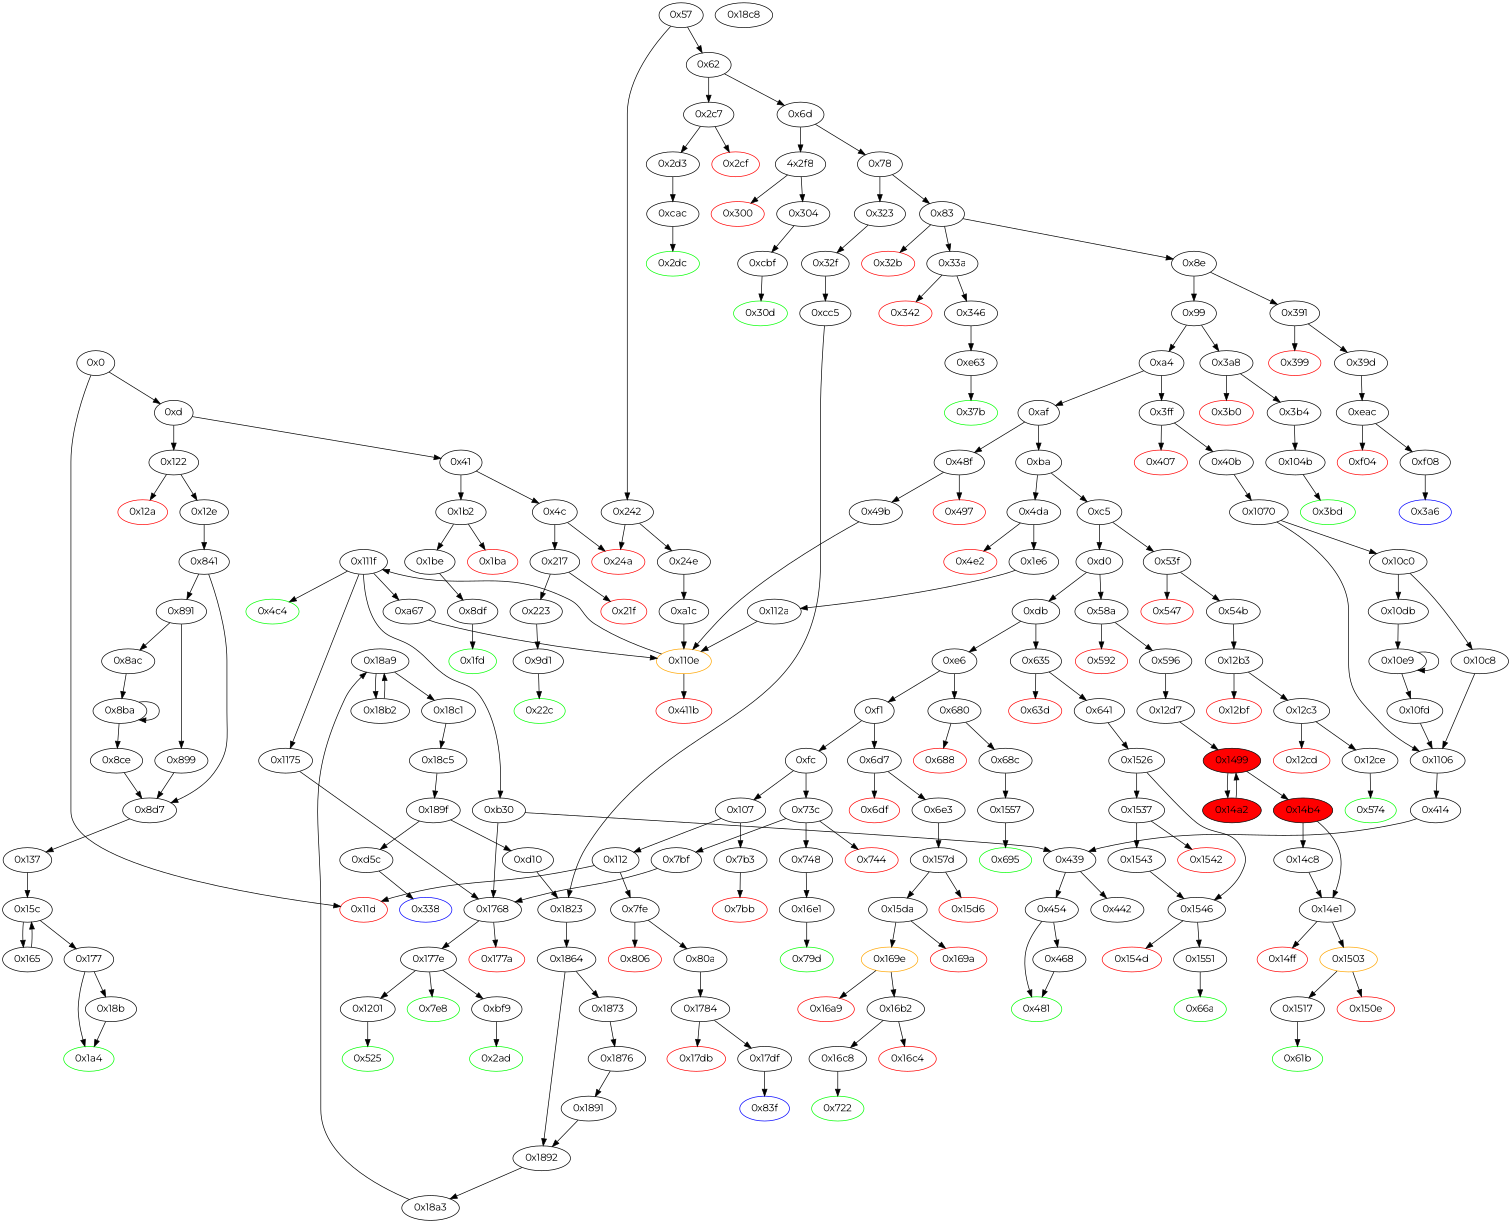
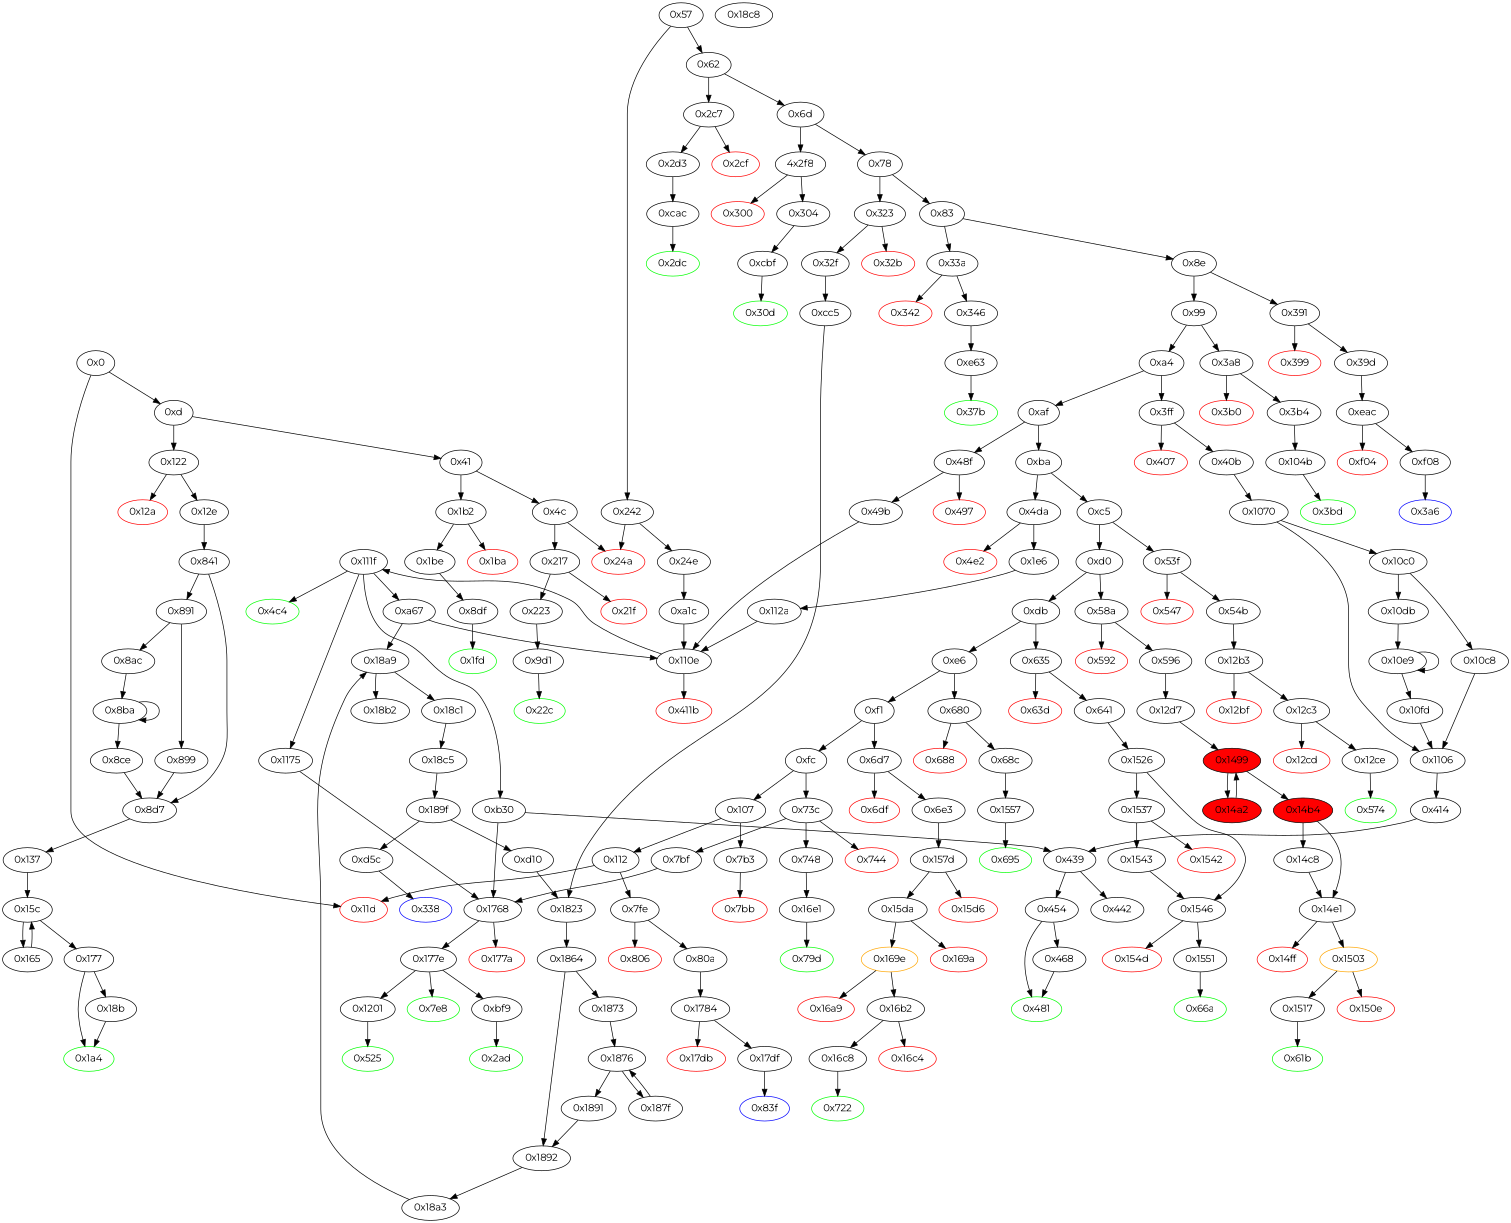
(918, 236) -> (883, 235)
(684, 661) -> (684, 661)
(385, 689) -> (397, 633)
none -> (656, 1109)
